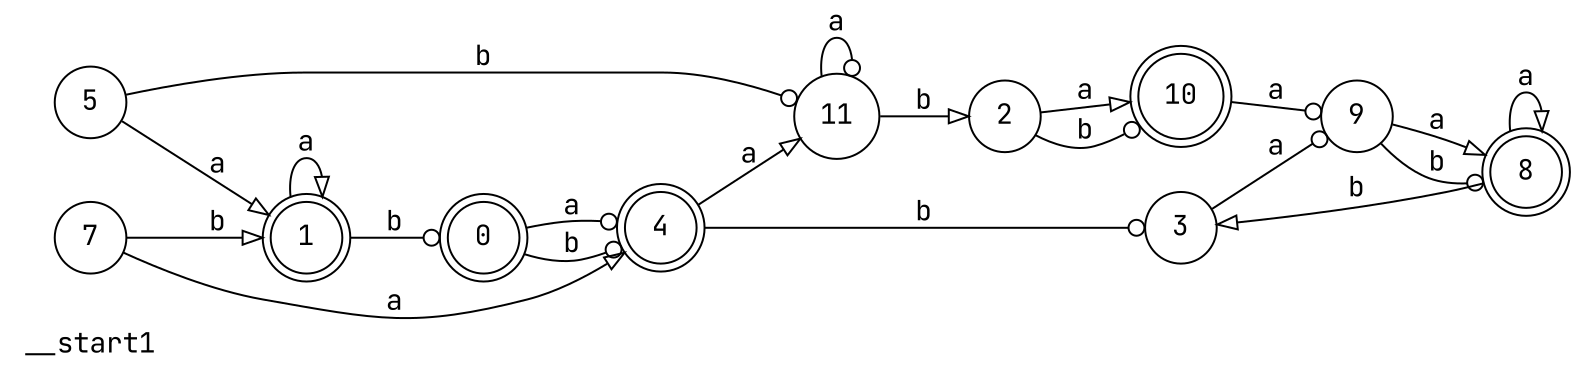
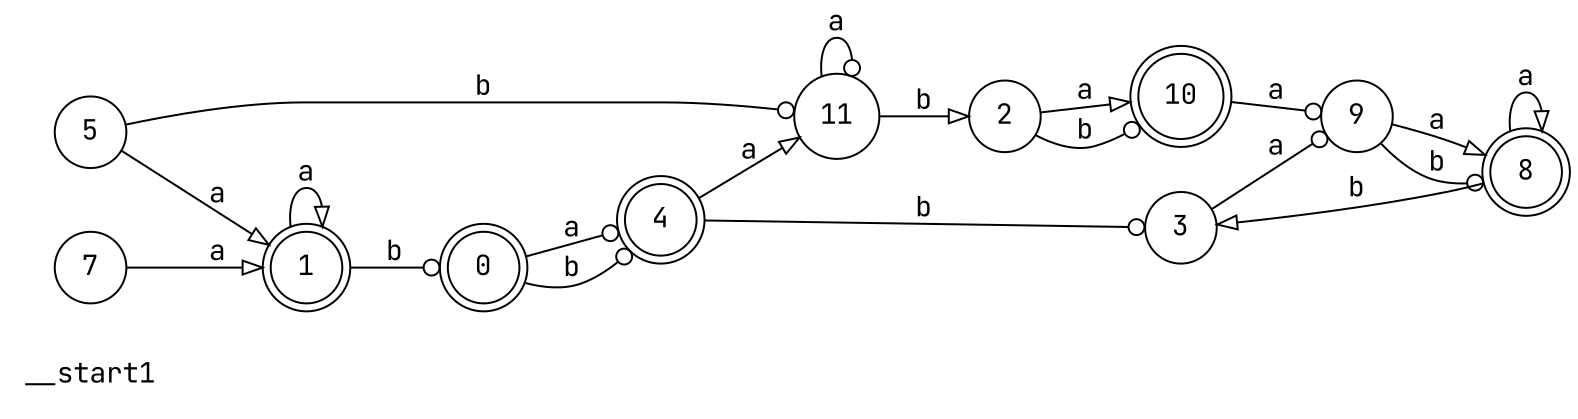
(218, 223) -> (218, 253)
(366, 316) -> none
